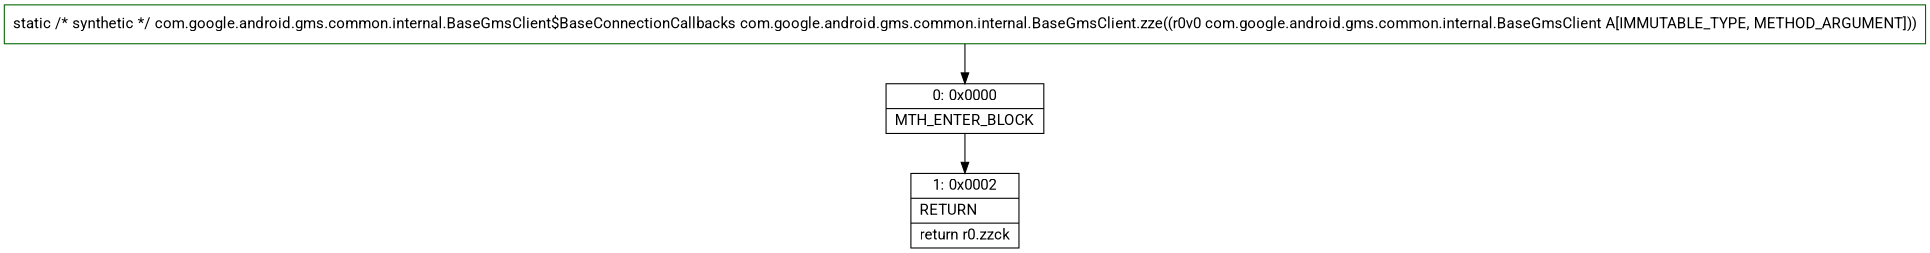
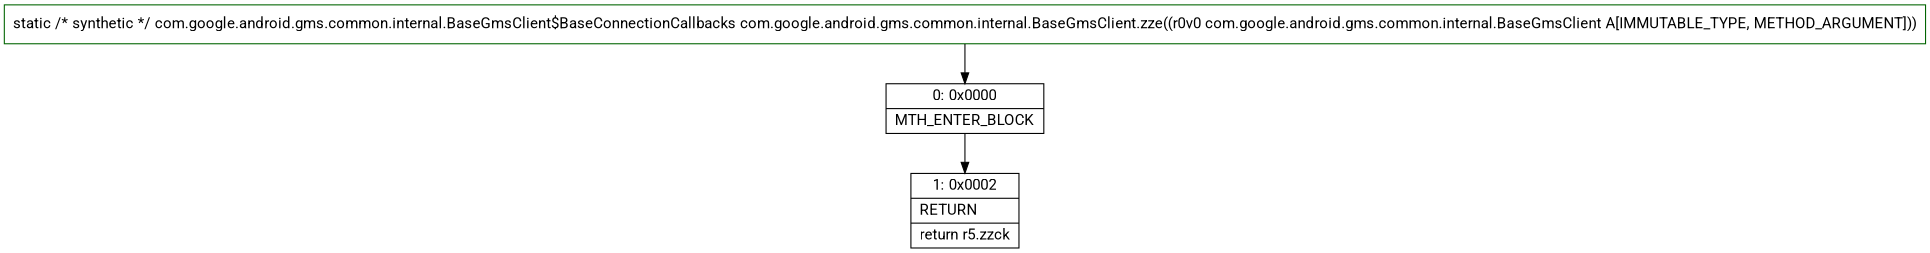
(965, 235) -> (965, 235)
